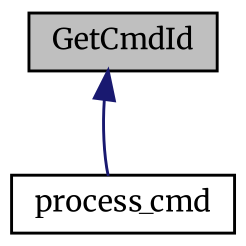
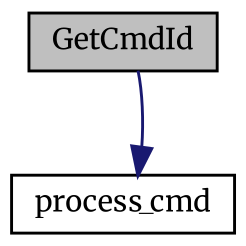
(104, 138) -> (142, 109)
